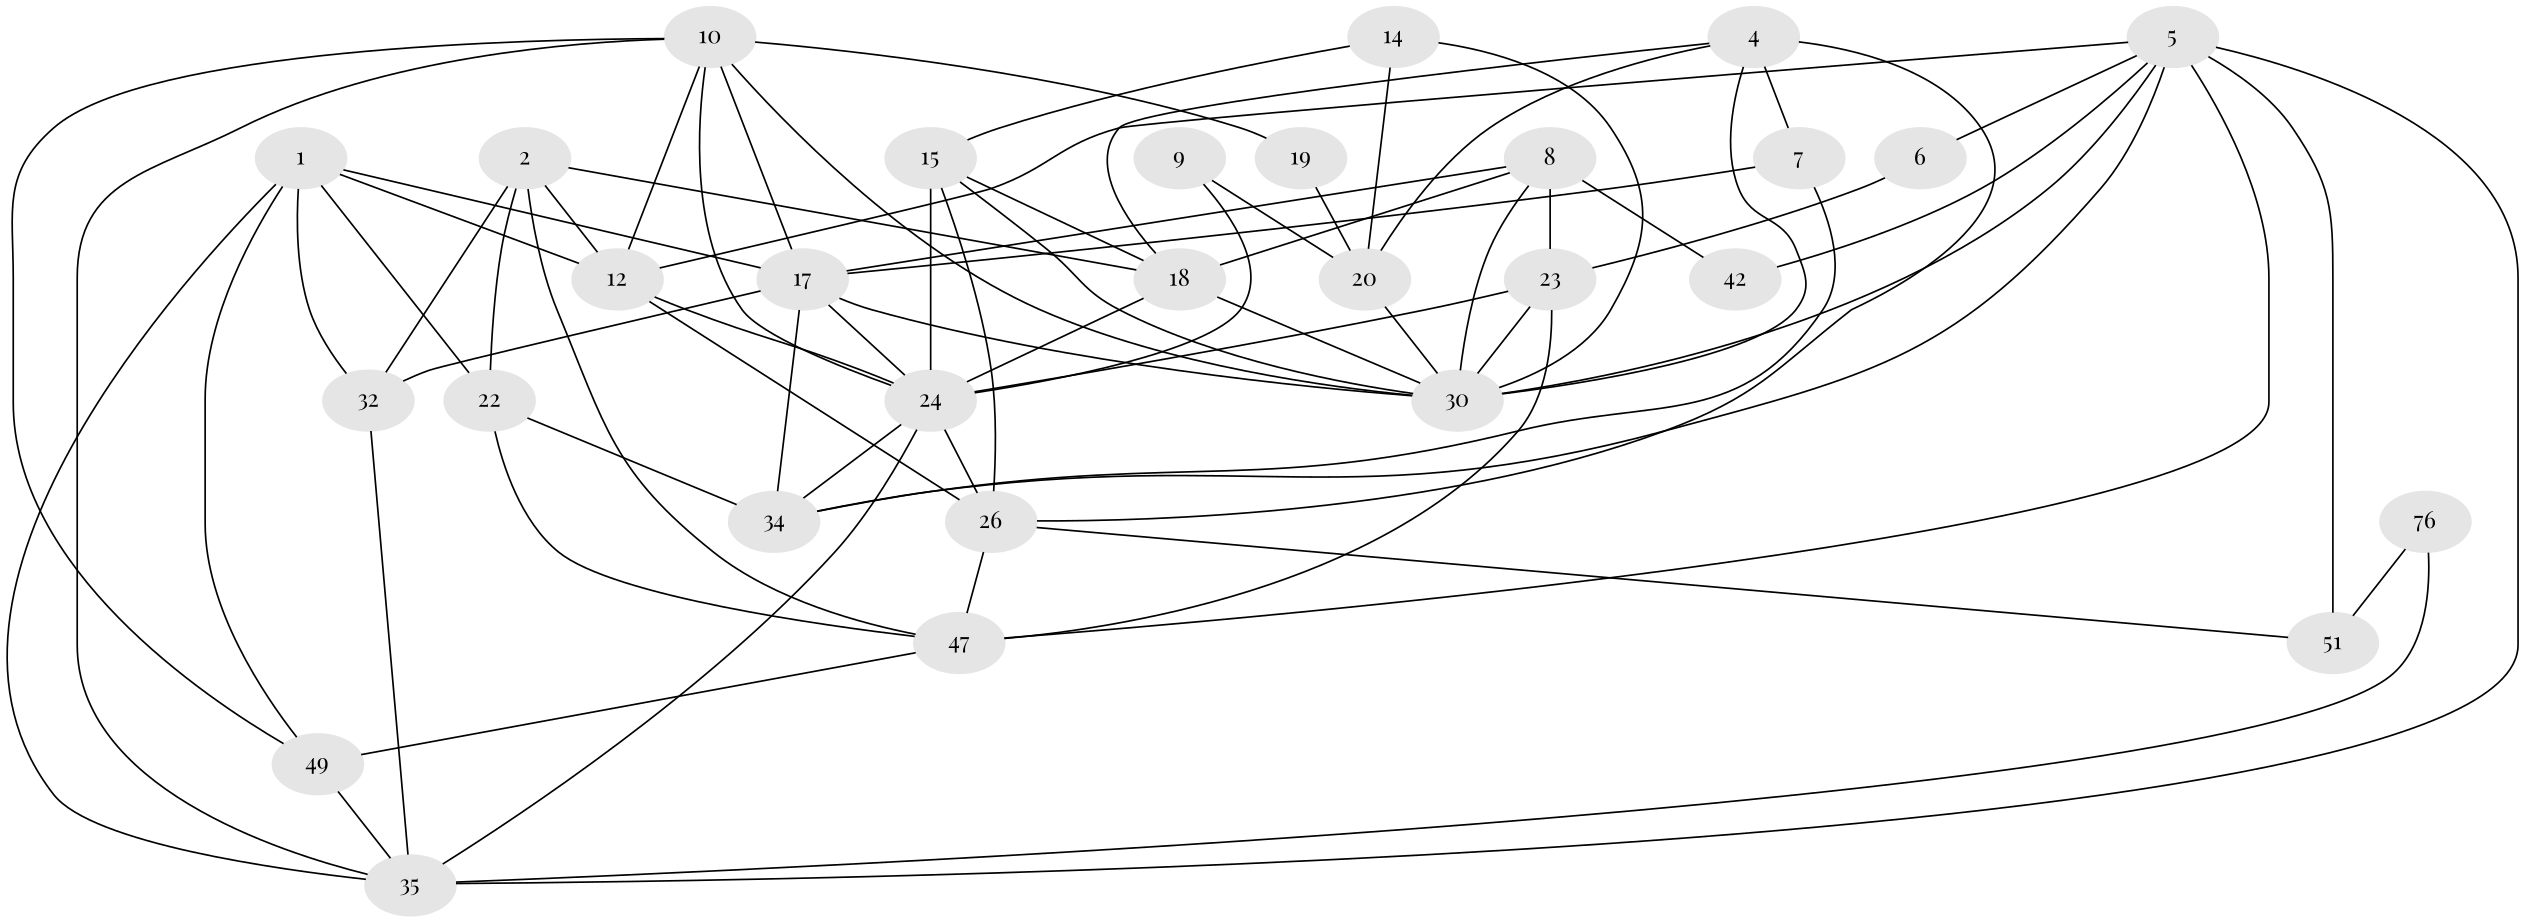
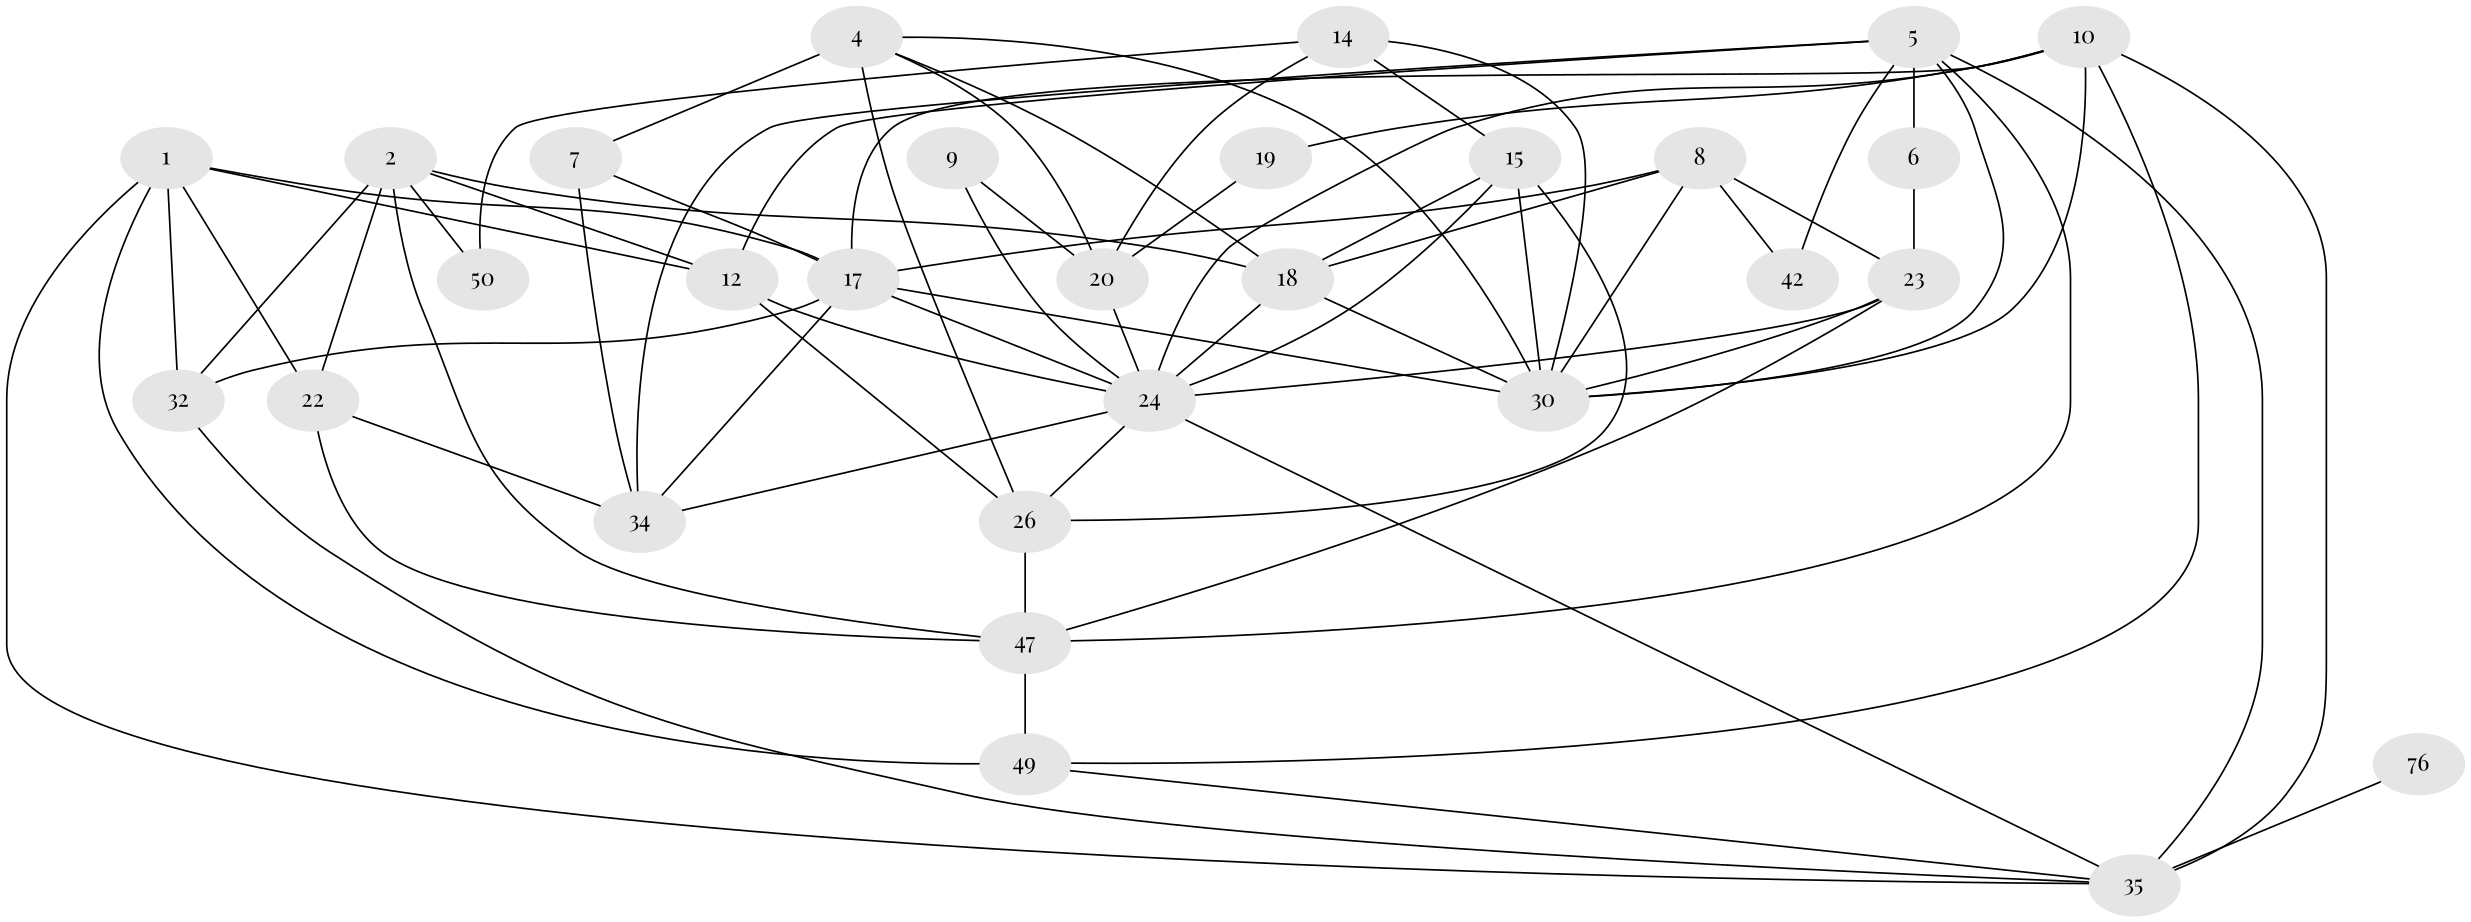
(664, 158) -> none
none -> (483, 279)
(1411, 340) -> (1126, 340)
(2333, 643) -> none
